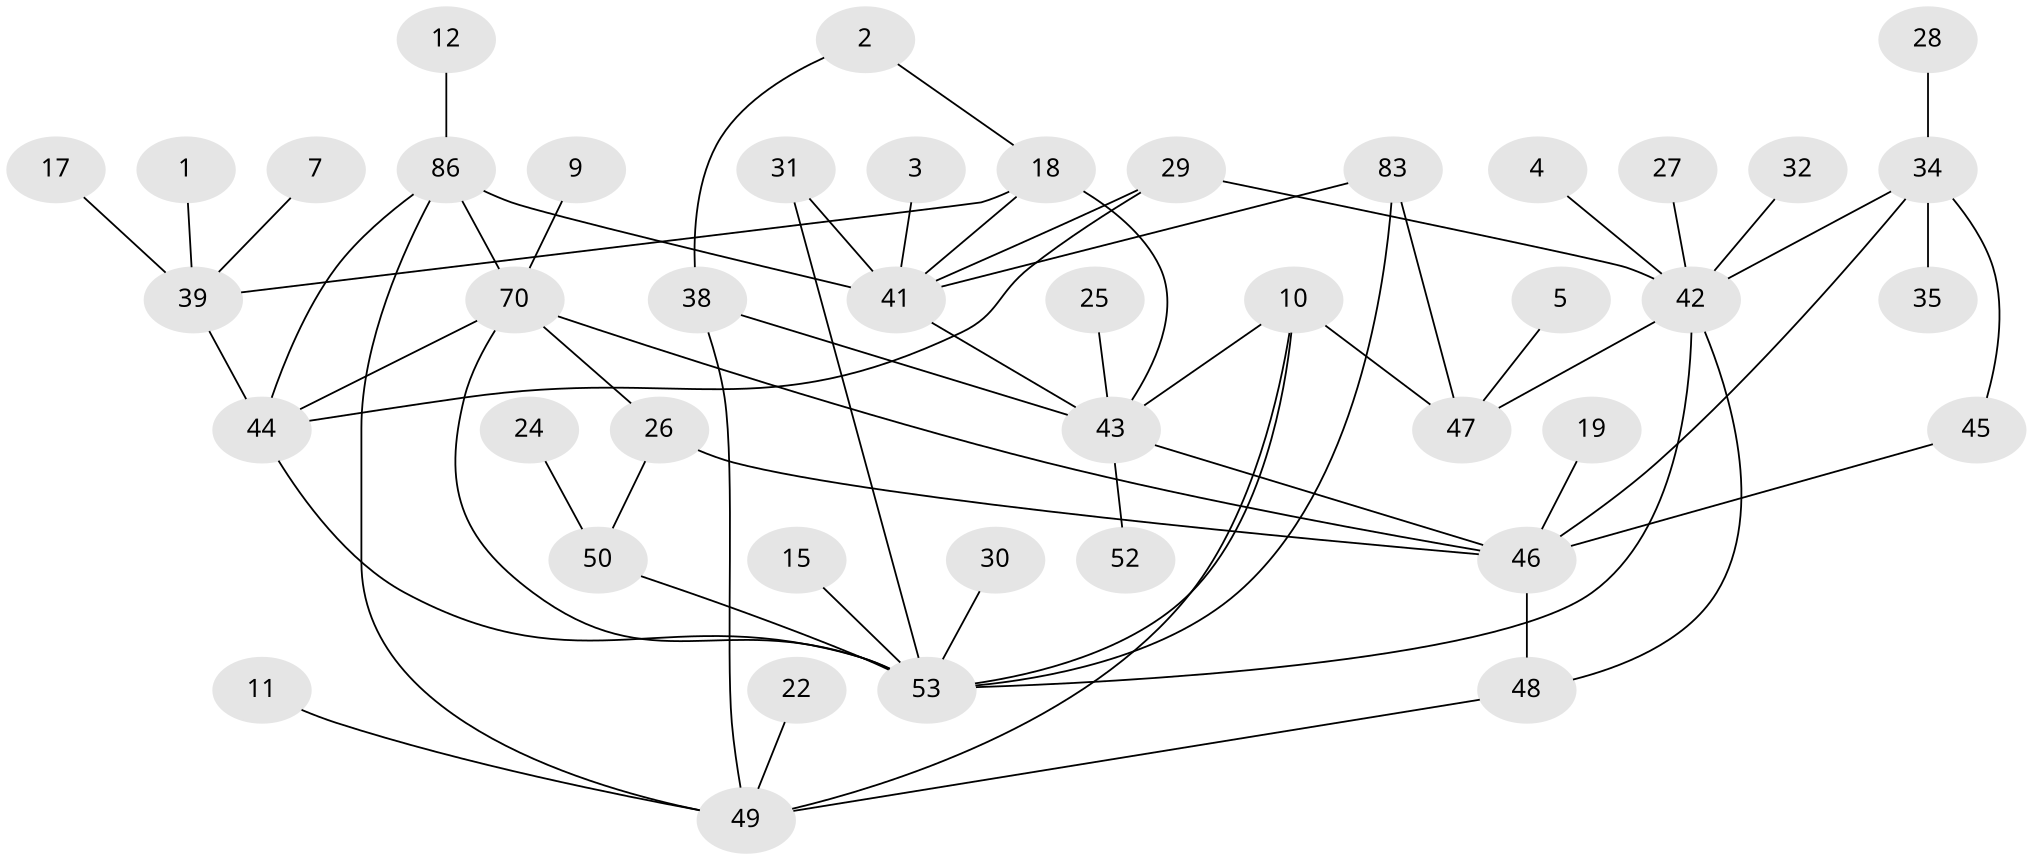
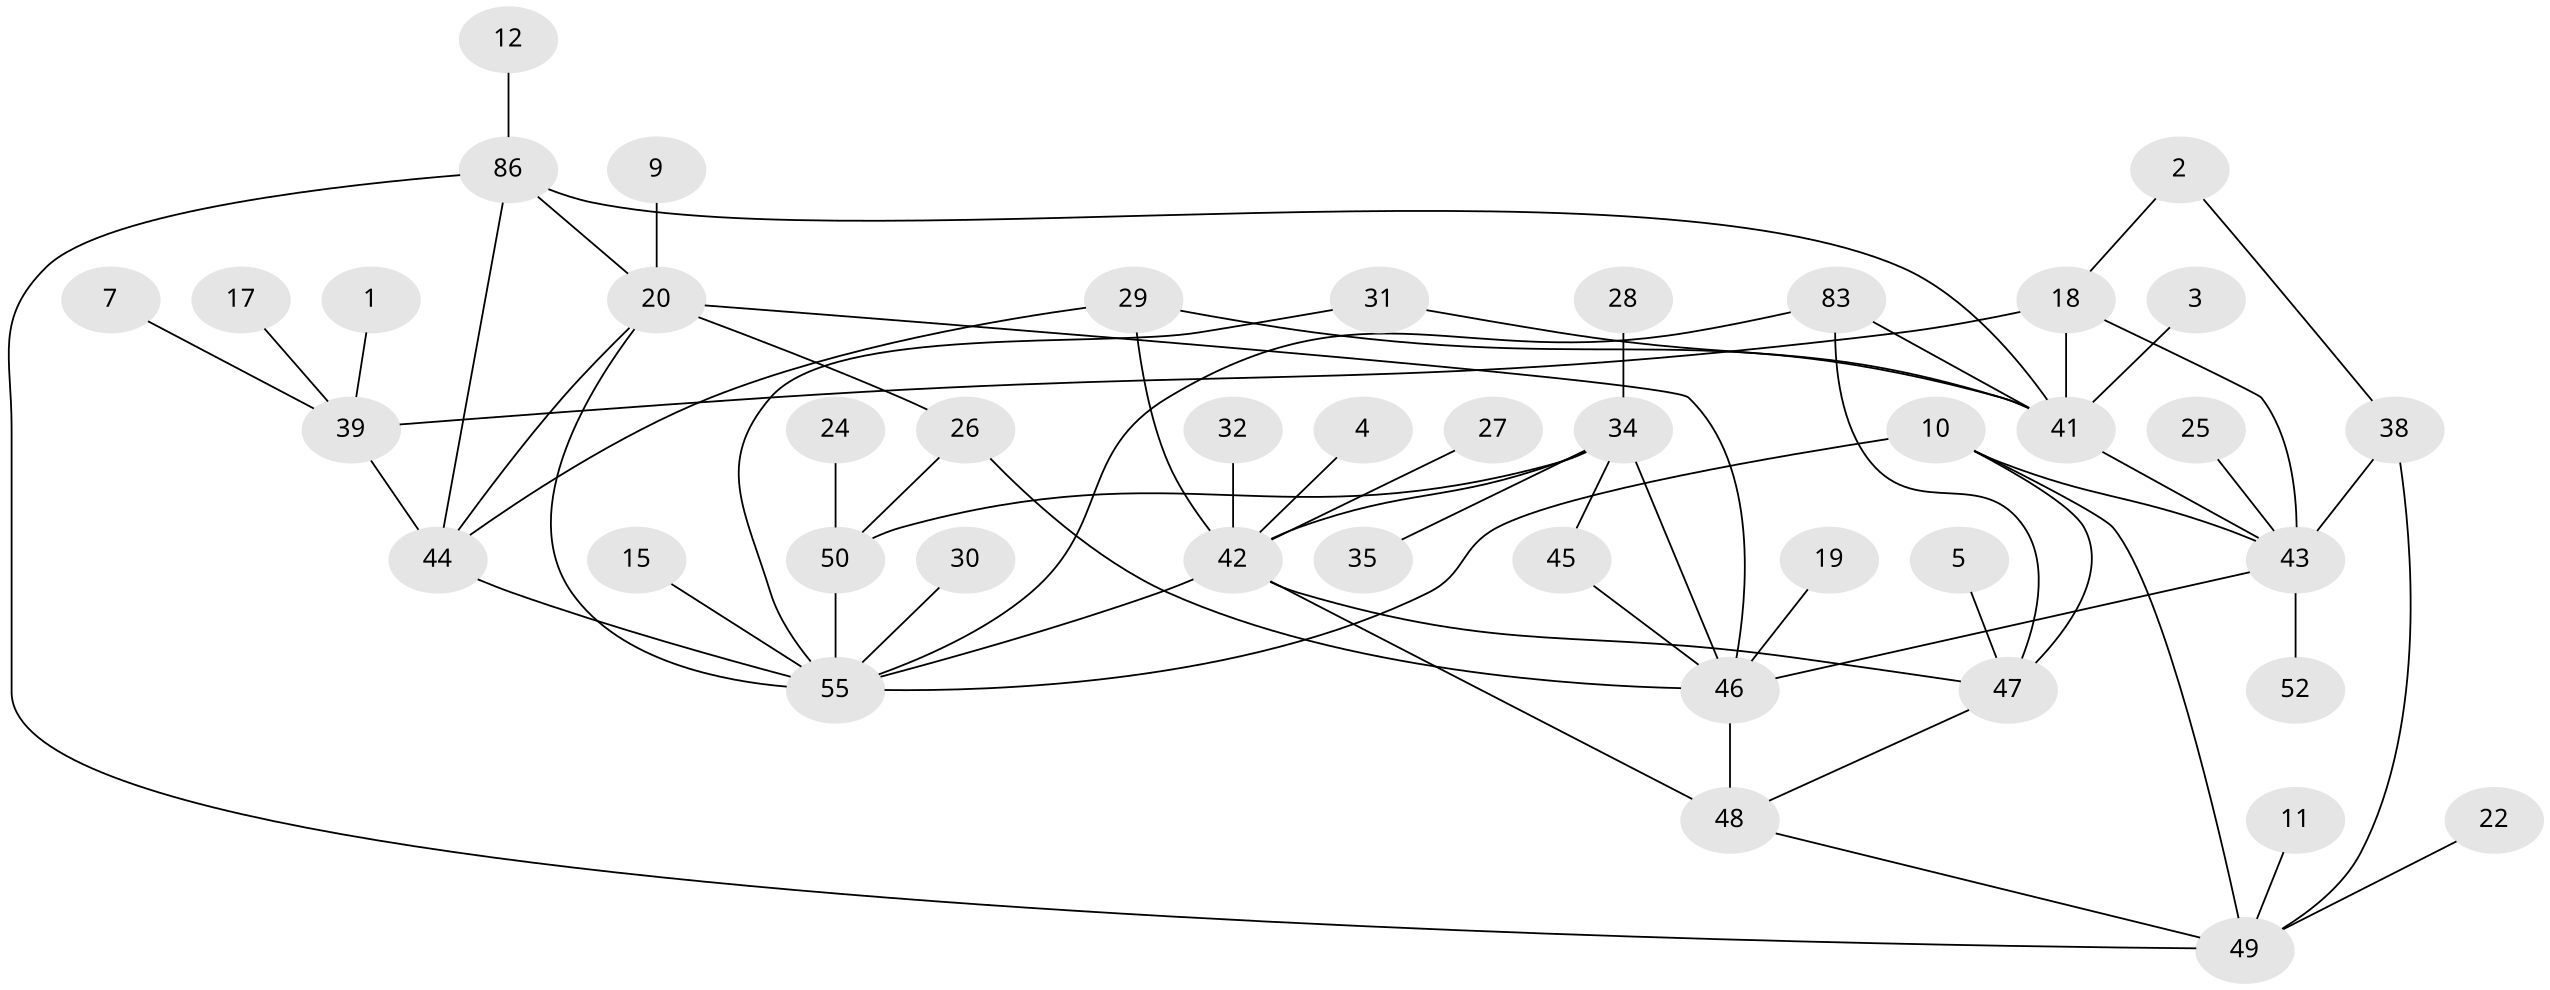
(515, 300) -> (657, 300)
none -> (1248, 496)
(927, 690) -> (836, 690)
none -> (1869, 755)
